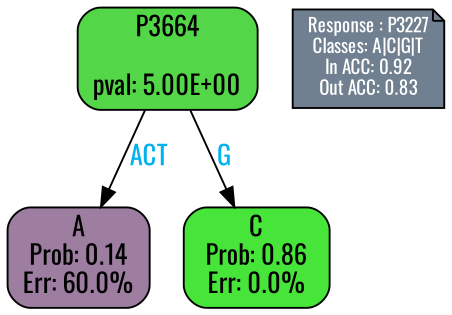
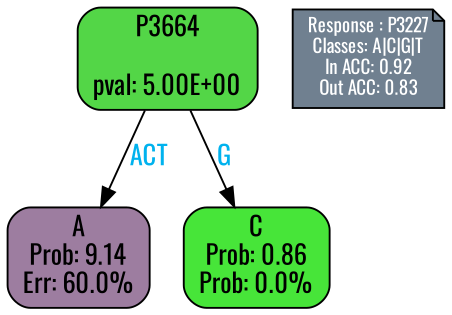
(79, 258) -> (79, 258)
(257, 258) -> (257, 258)
